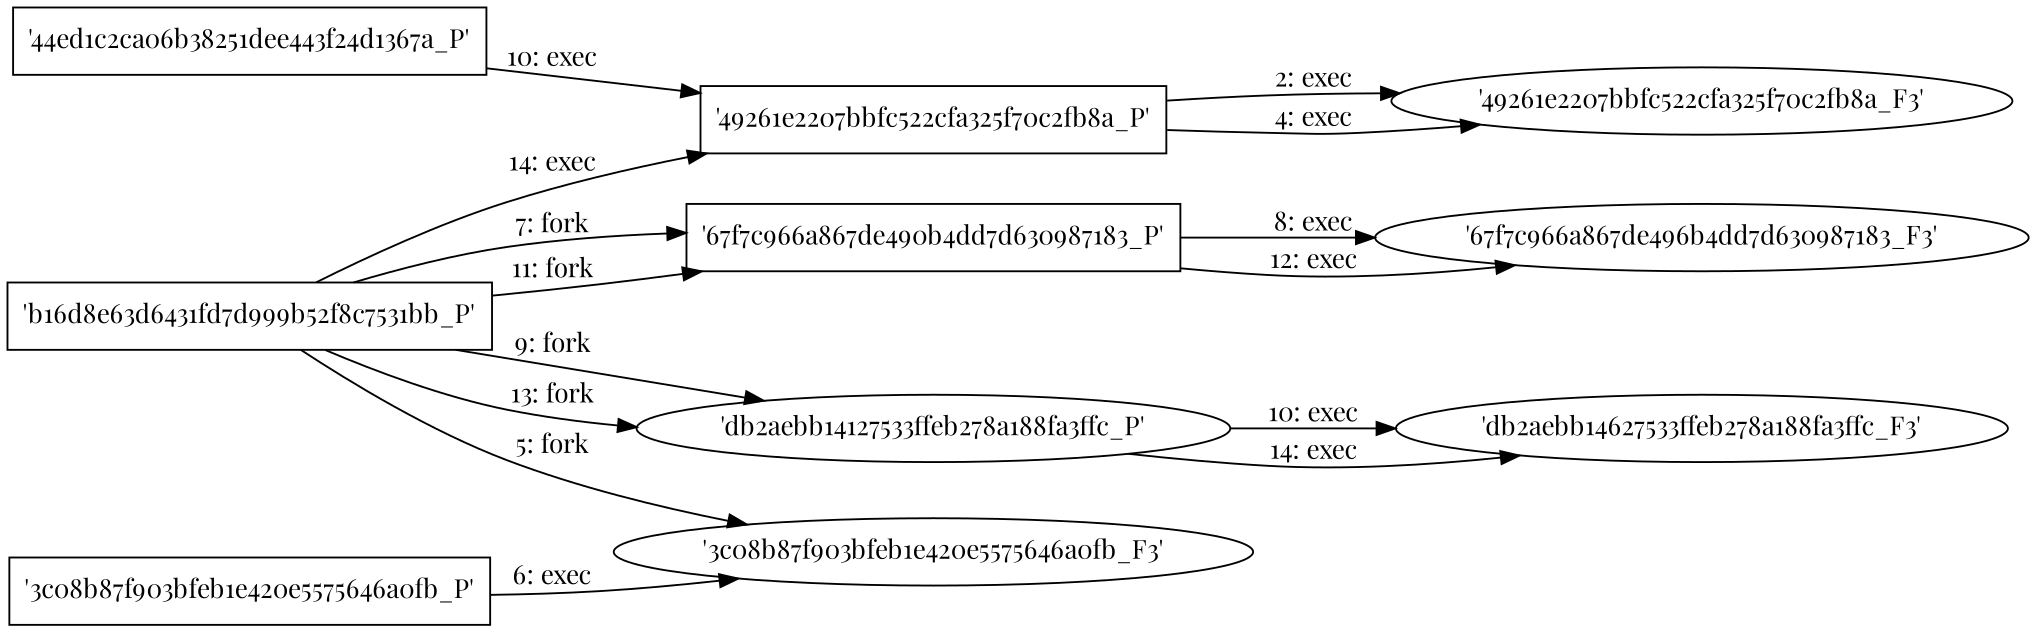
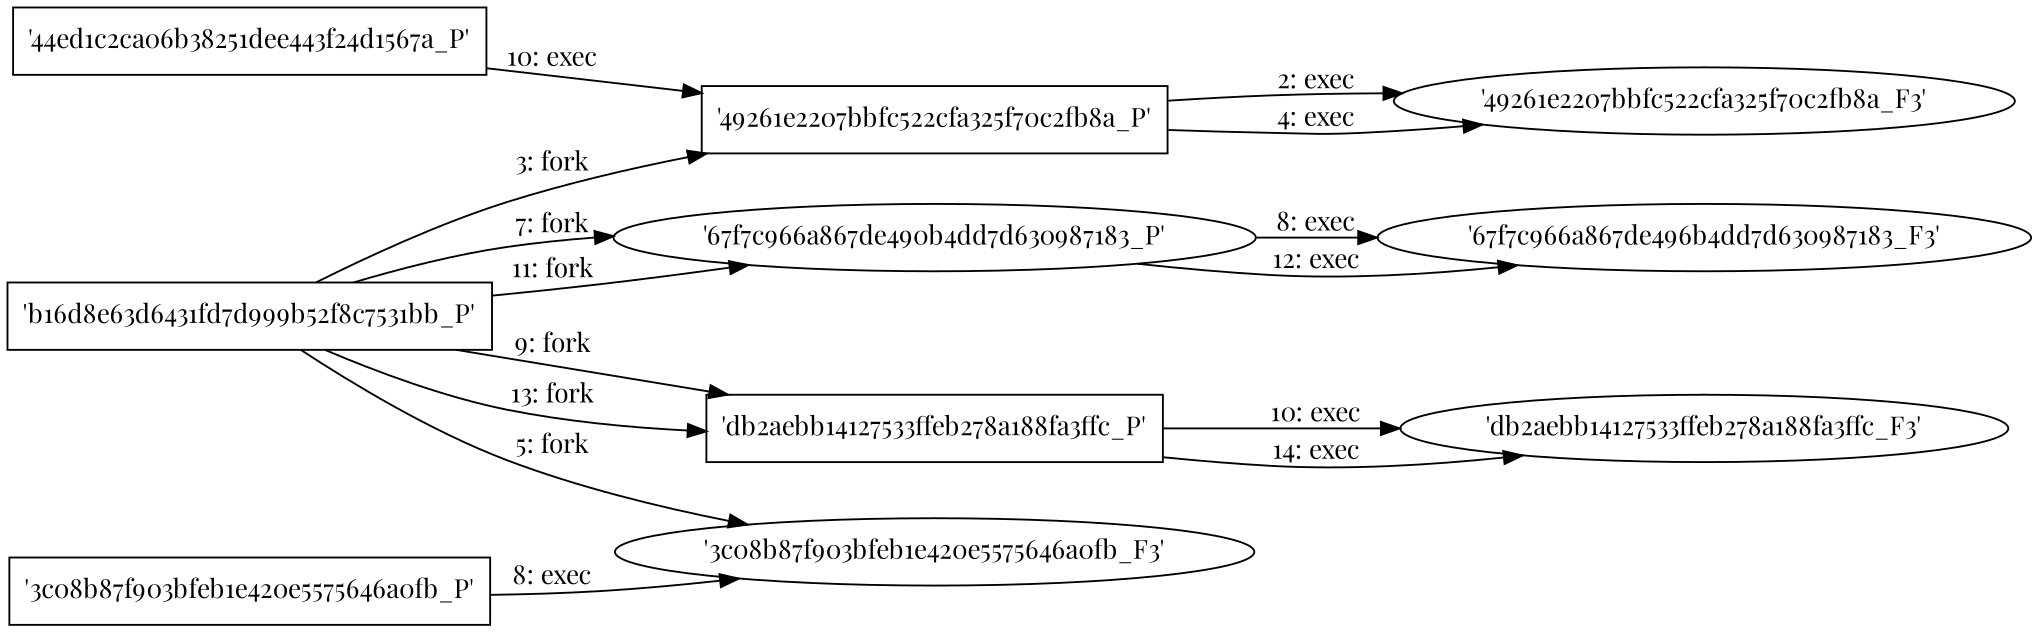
(250, 41) -> (250, 41)
(553, 164) -> (553, 164)
(933, 238) -> (935, 238)
(933, 428) -> (935, 428)
(1702, 428) -> (1704, 428)
(553, 577) -> (553, 577)
